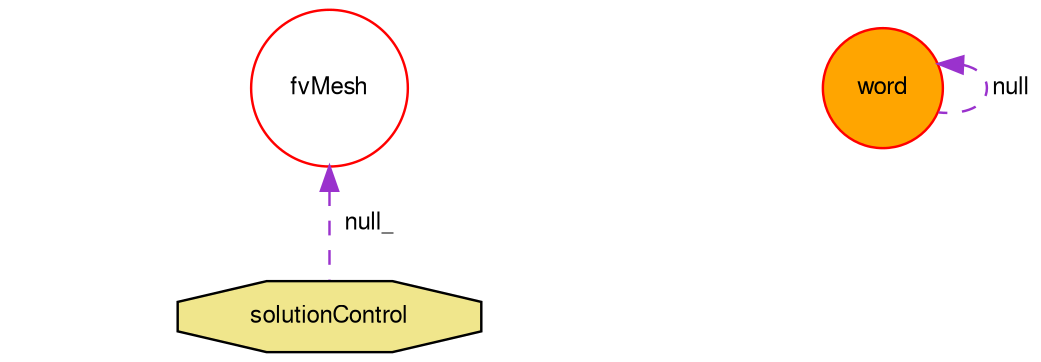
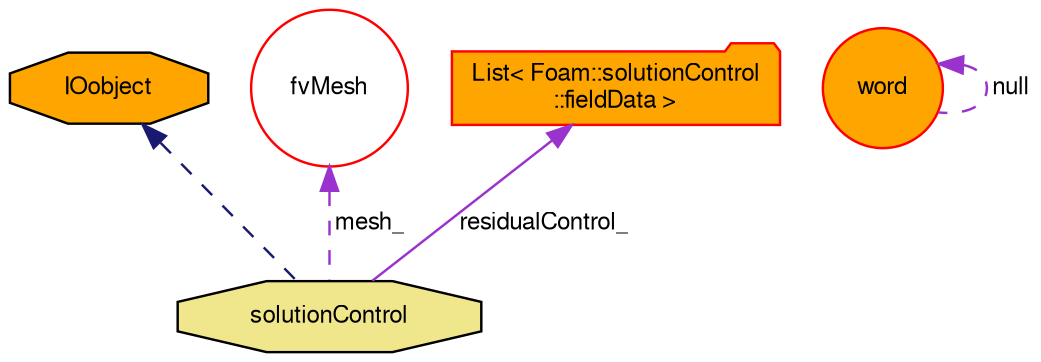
none -> (109, 88)
none -> (616, 88)
(367, 223) -> (367, 223)
